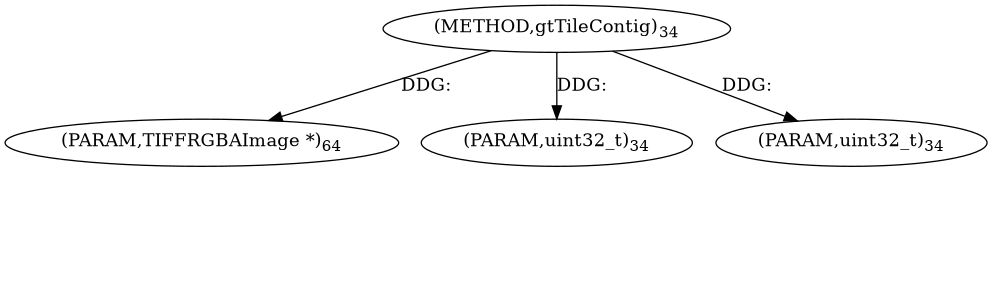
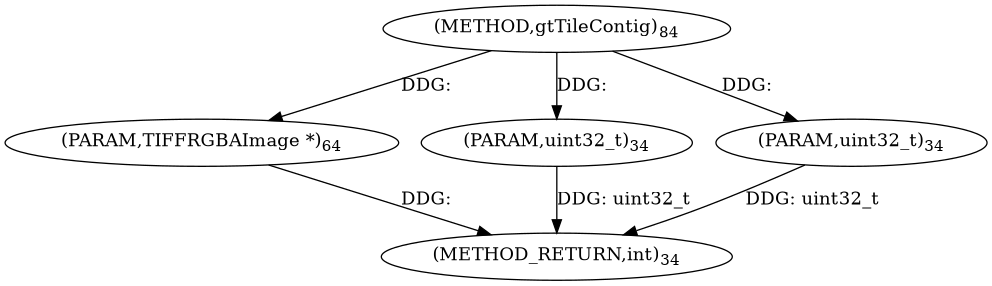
(669, 27) -> (669, 27)
none -> (557, 257)
